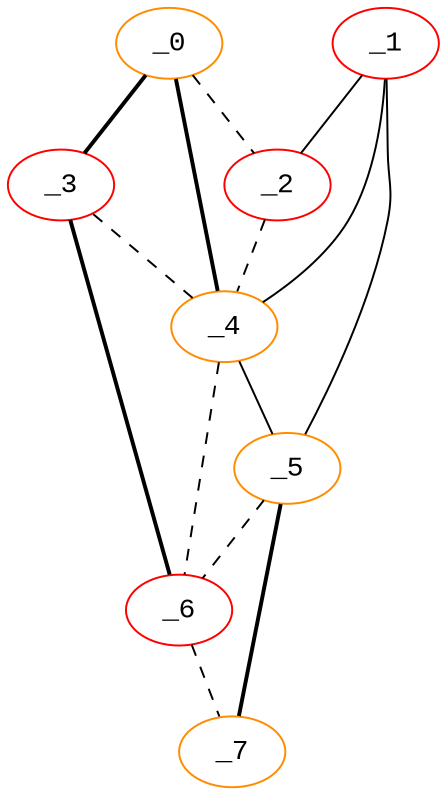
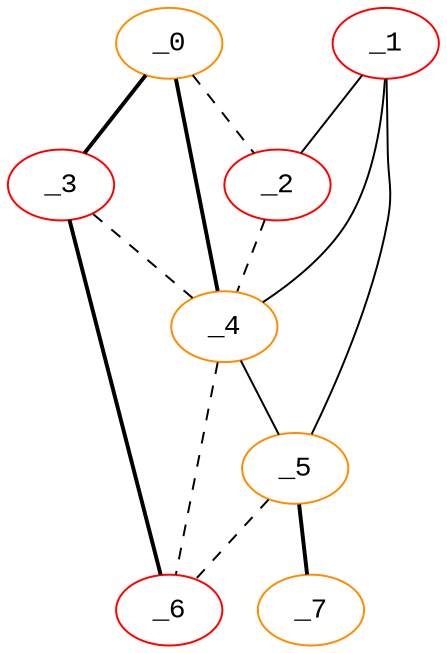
(206, 681) -> none
